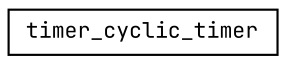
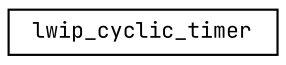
(143, 32) -> (143, 32)
